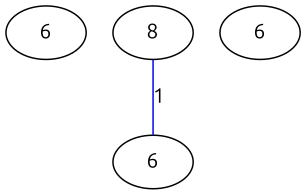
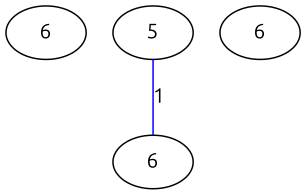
(153, 33) -> (153, 33)
